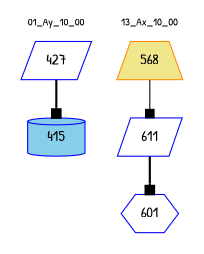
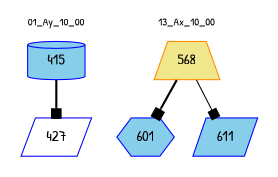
(56, 94) -> (56, 94)
(150, 137) -> (225, 137)
(150, 170) -> (169, 94)
(150, 214) -> (146, 137)
